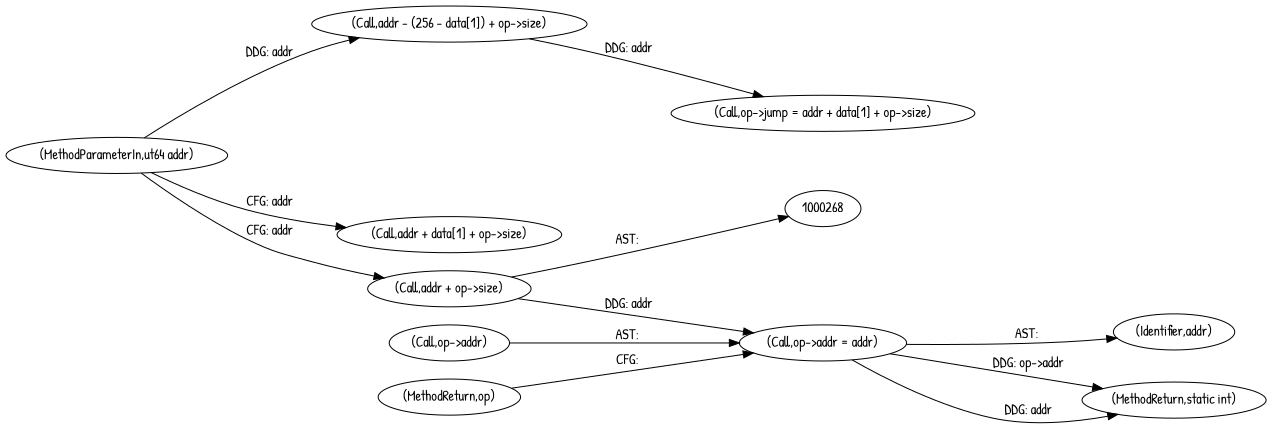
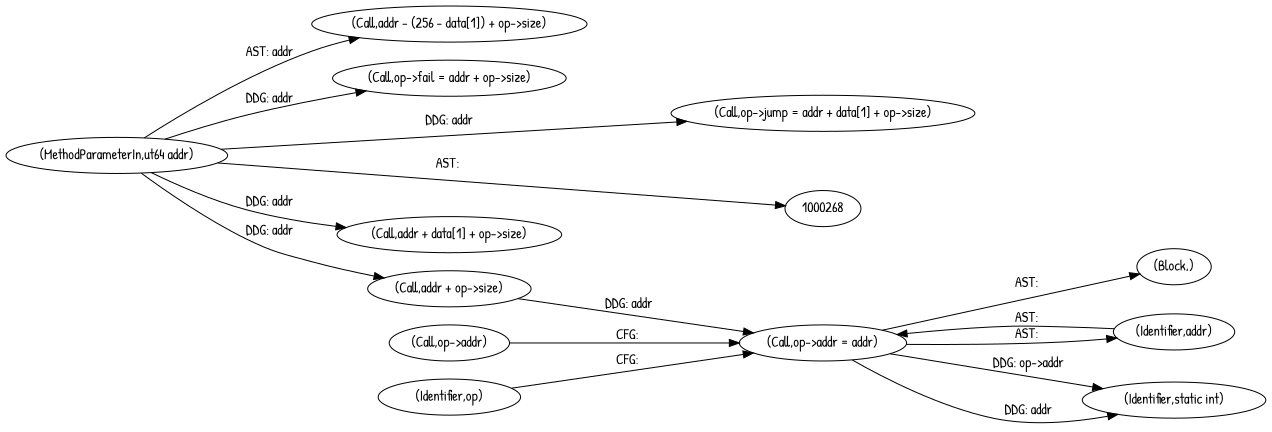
(270, 53) -> (270, 53)
(642, 64) -> (449, 136)
none -> (449, 78)
(270, 202) -> (270, 202)
(270, 231) -> (270, 231)
(645, 249) -> (497, 184)
none -> (1174, 267)
none -> (1011, 326)
(629, 335) -> (629, 335)
(449, 397) -> (449, 397)
(1174, 400) -> (1174, 400)
